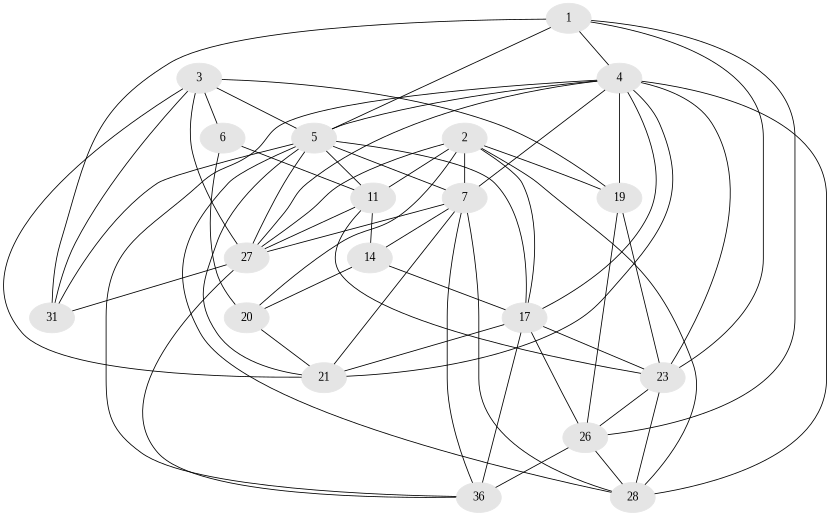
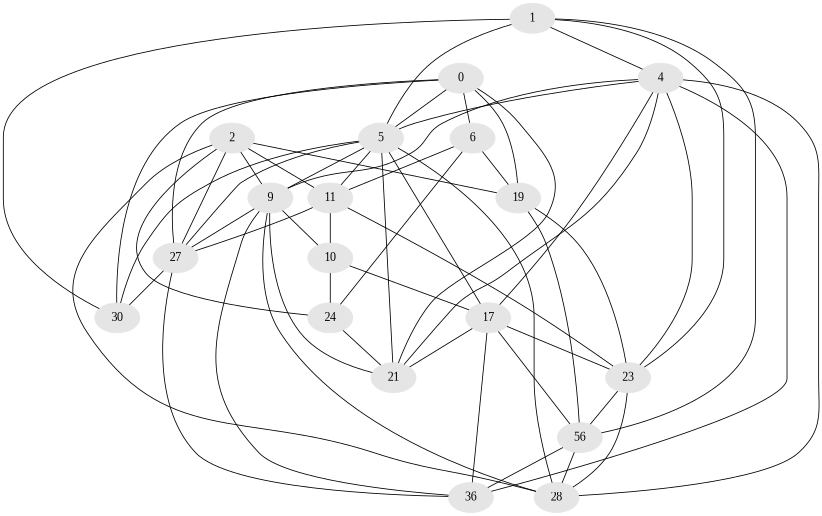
(199, 78) -> (461, 78)
(408, 127) -> none
(619, 138) -> (495, 168)
(465, 198) -> (270, 198)
(532, 215) -> none
(370, 258) -> (330, 258)
(52, 318) -> (117, 318)
(247, 318) -> (330, 318)
(585, 438) -> (580, 438)
